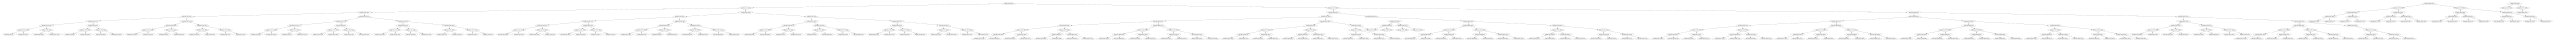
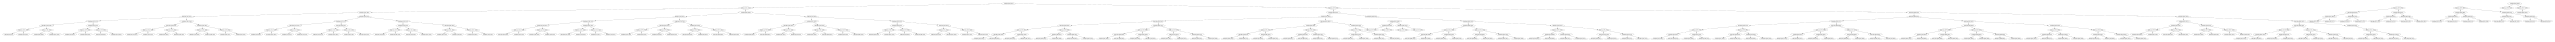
(2429, 4) -> none
